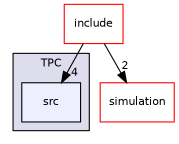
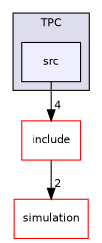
(74, 61) -> (51, 97)
